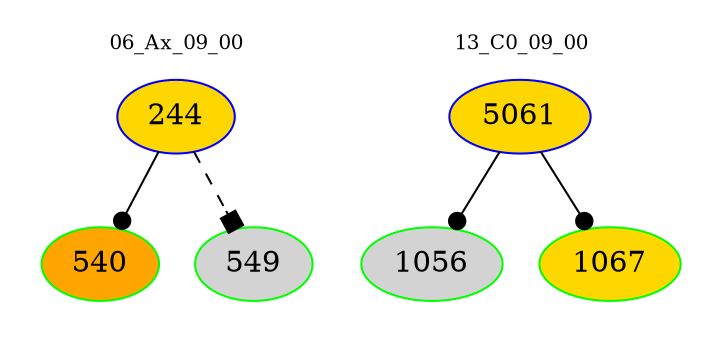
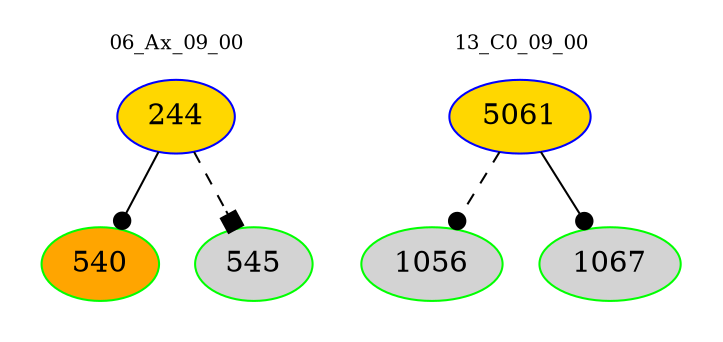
(481, 183) -> (481, 183)
(254, 264) -> (254, 264)
(610, 264) -> (610, 264)
